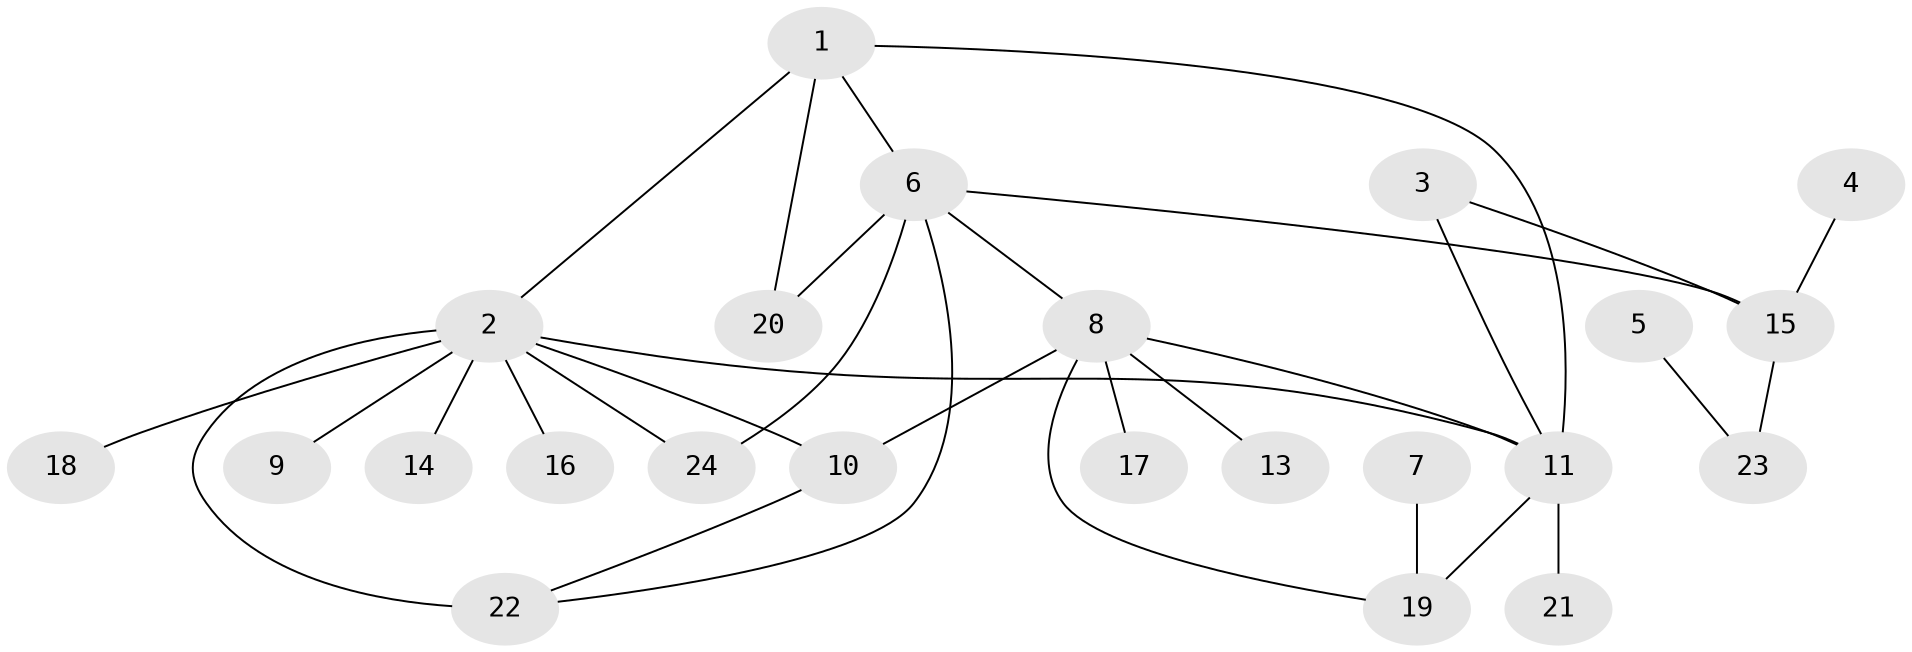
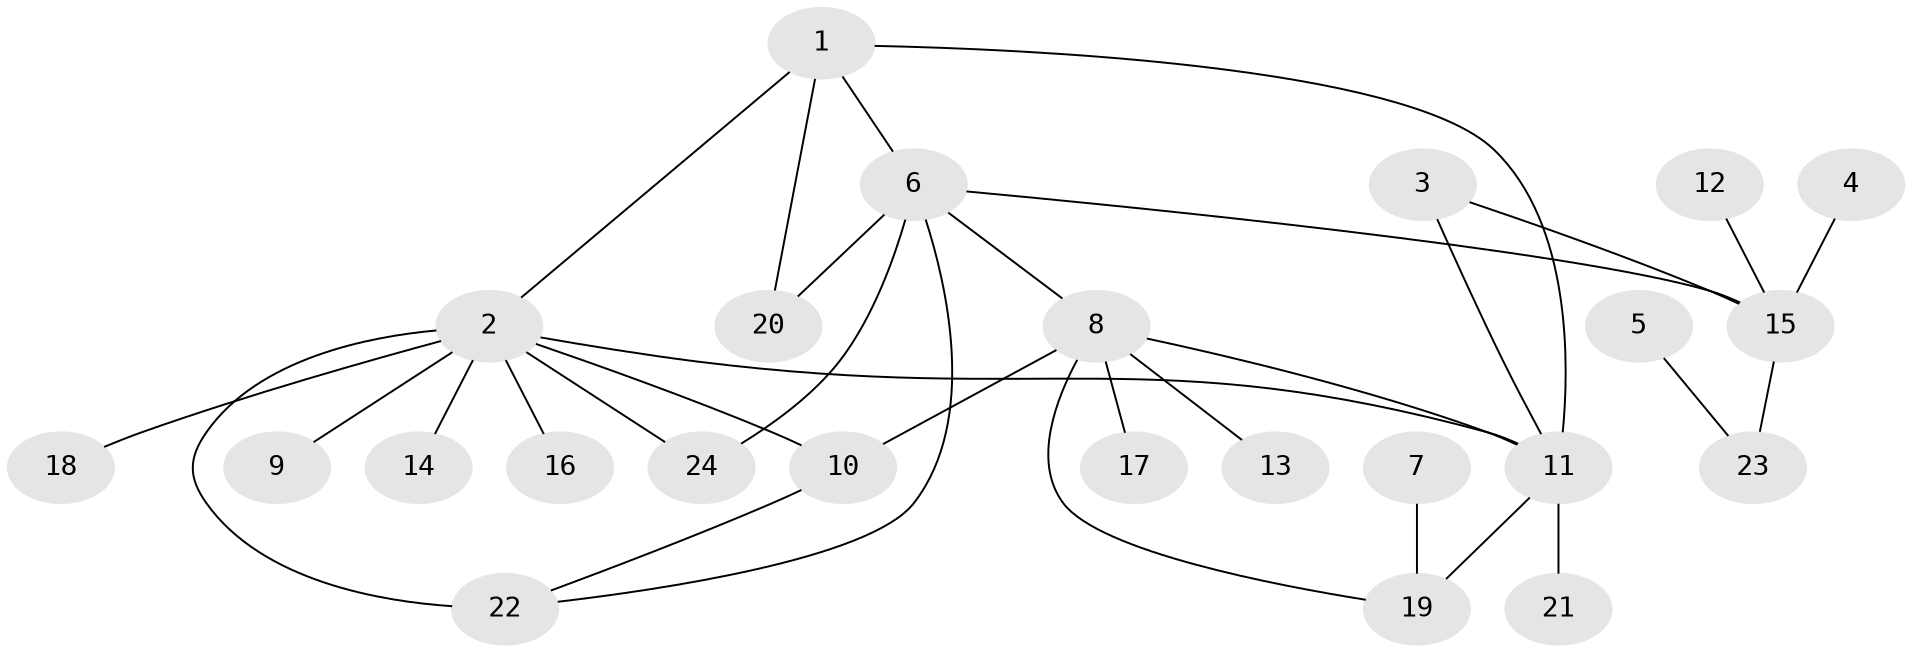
none -> (1710, 185)
